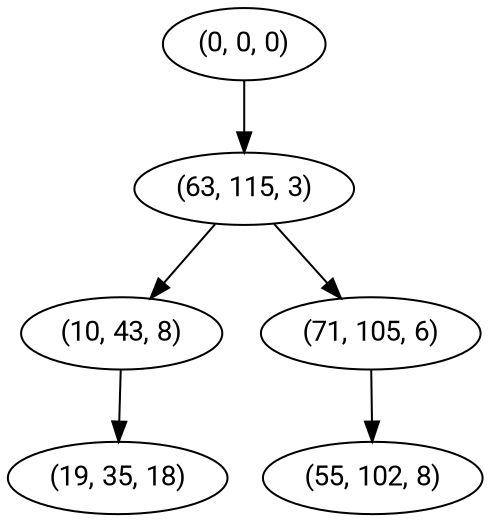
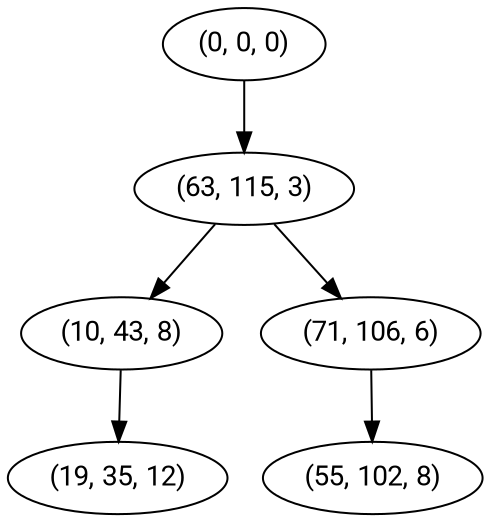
(371, 333) -> (371, 333)
(118, 478) -> (118, 478)
